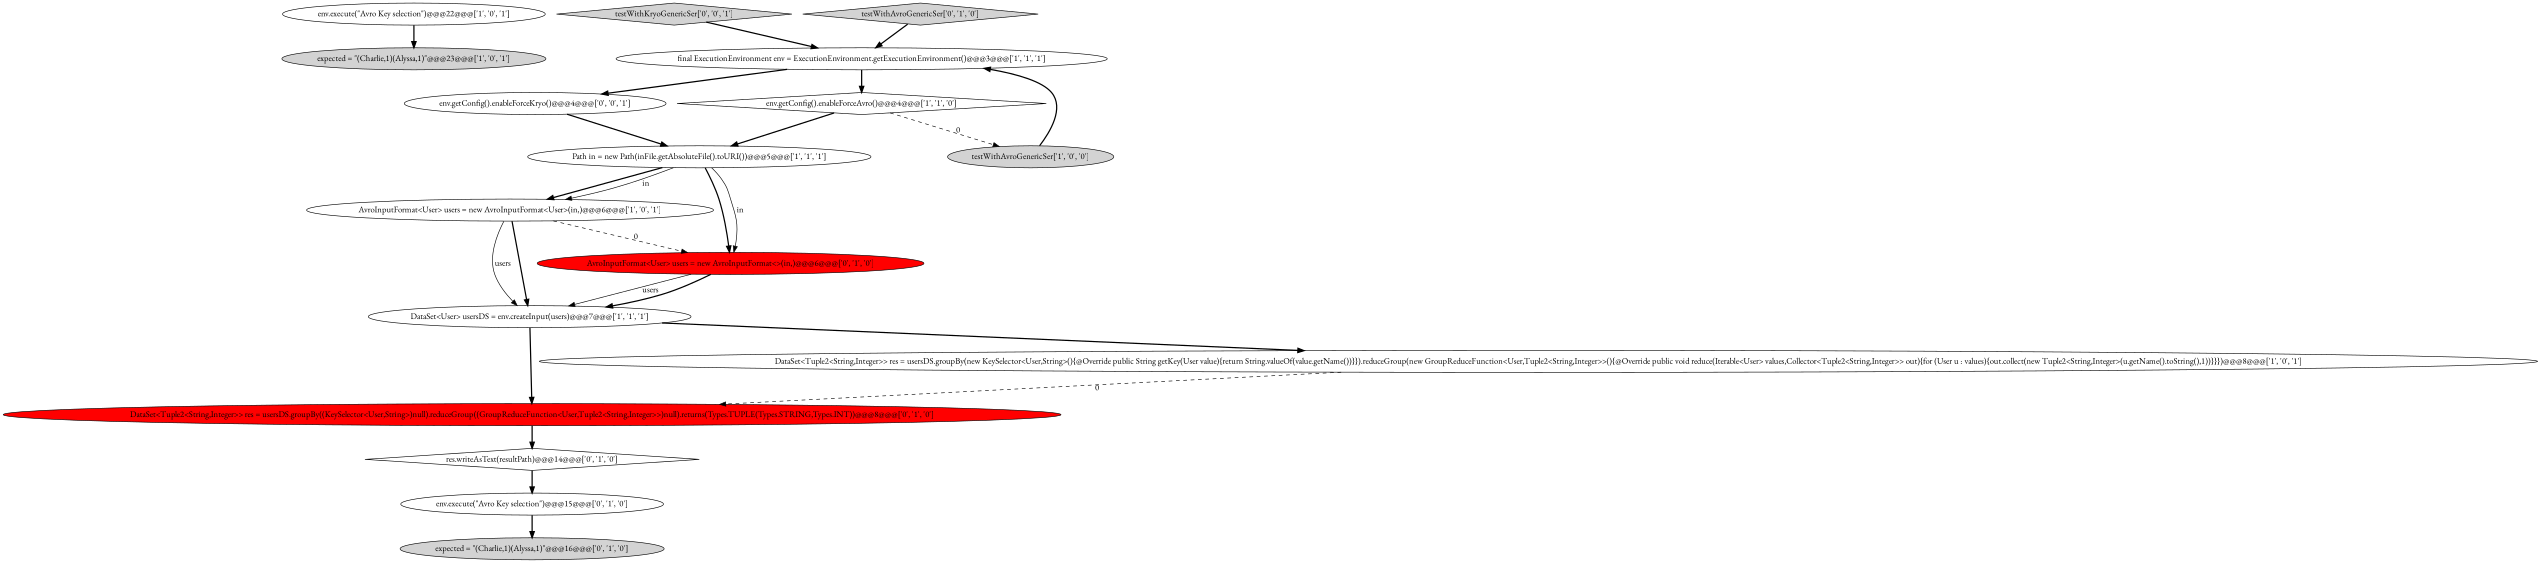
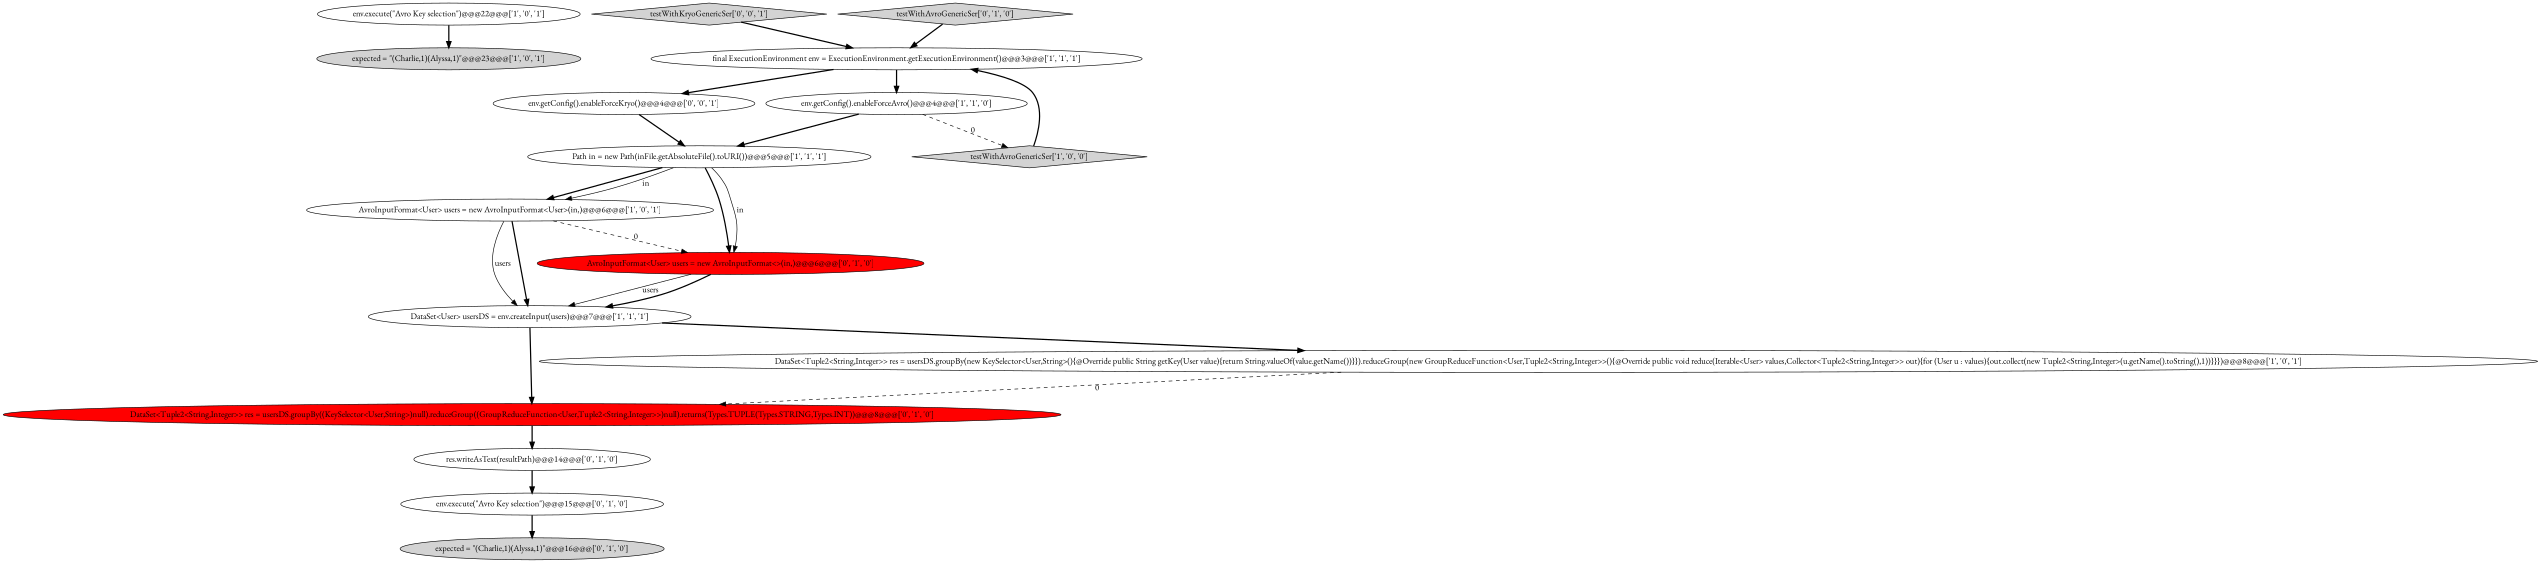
(862, 104) -> (897, 104)
(1031, 157) -> (1029, 157)
(532, 459) -> (532, 459)
